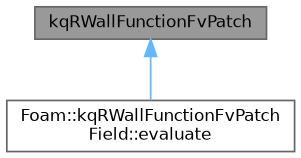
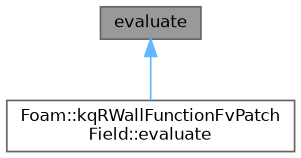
(151, 23) -> (151, 23)
